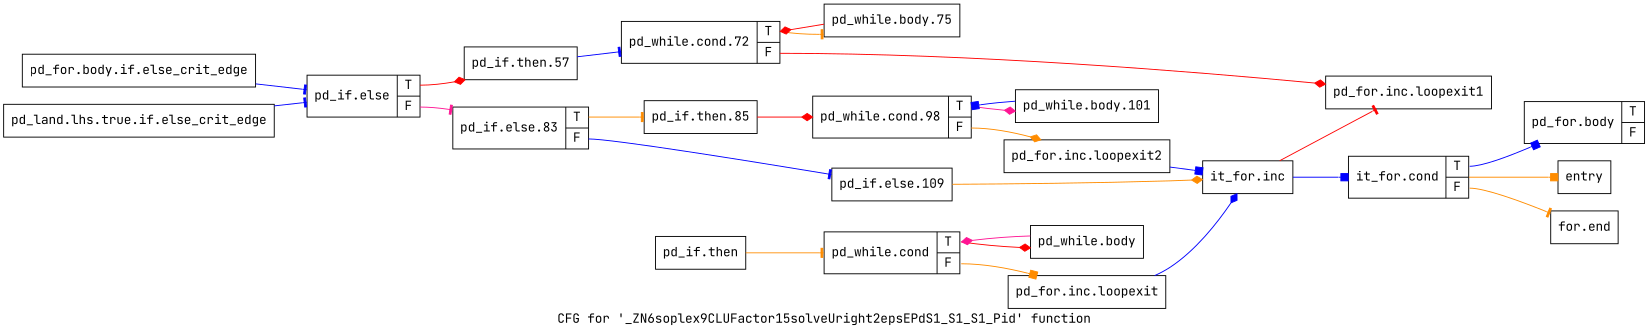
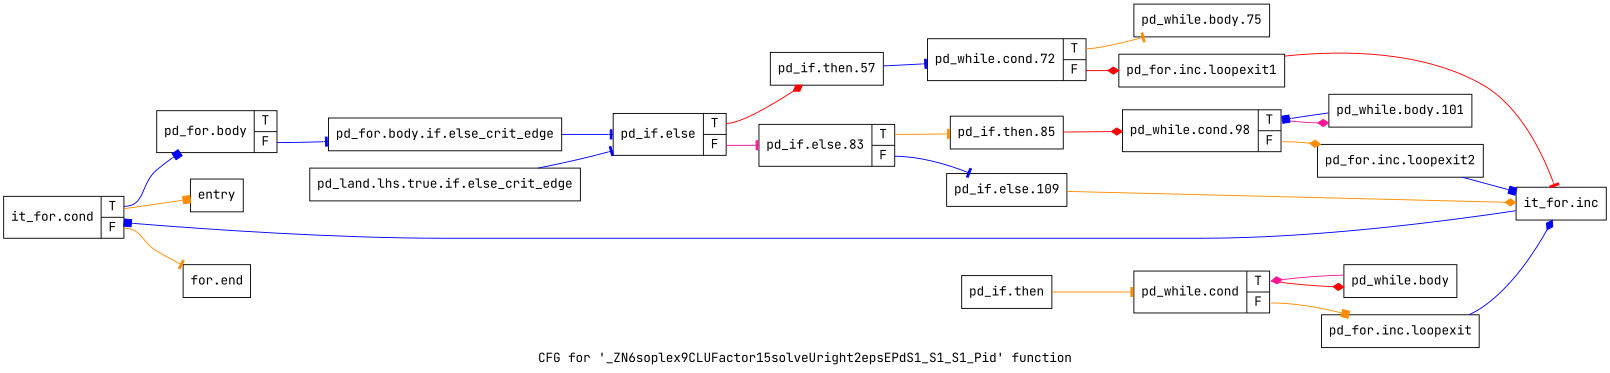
(808, 27) -> none
(1326, 136) -> (1446, 69)
none -> (300, 142)
